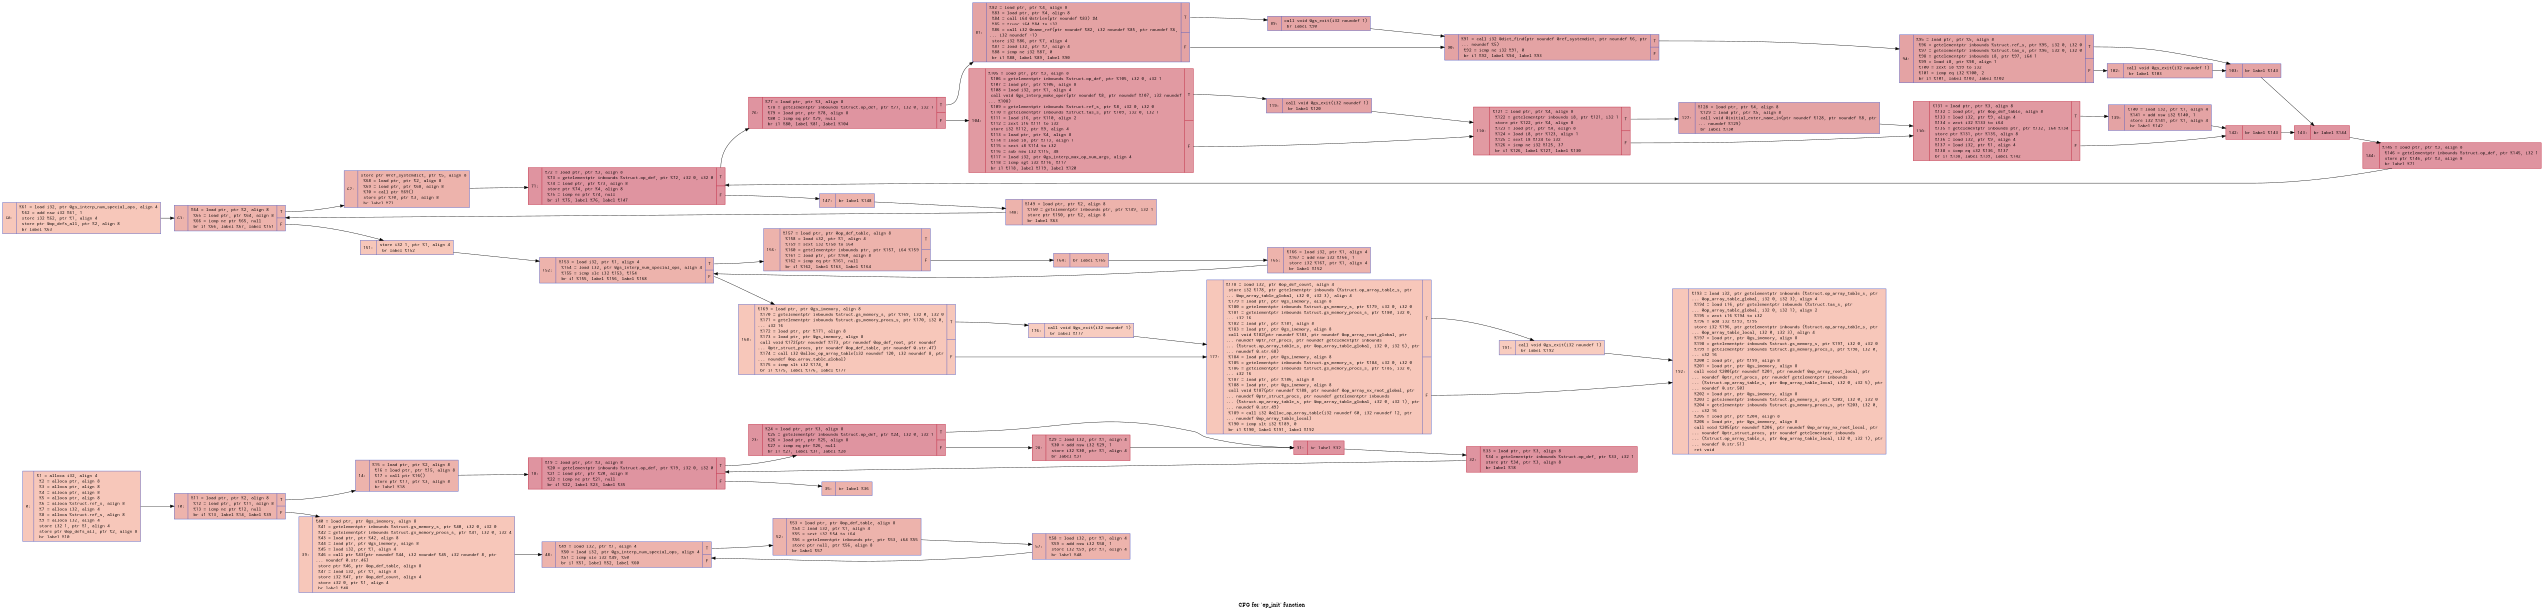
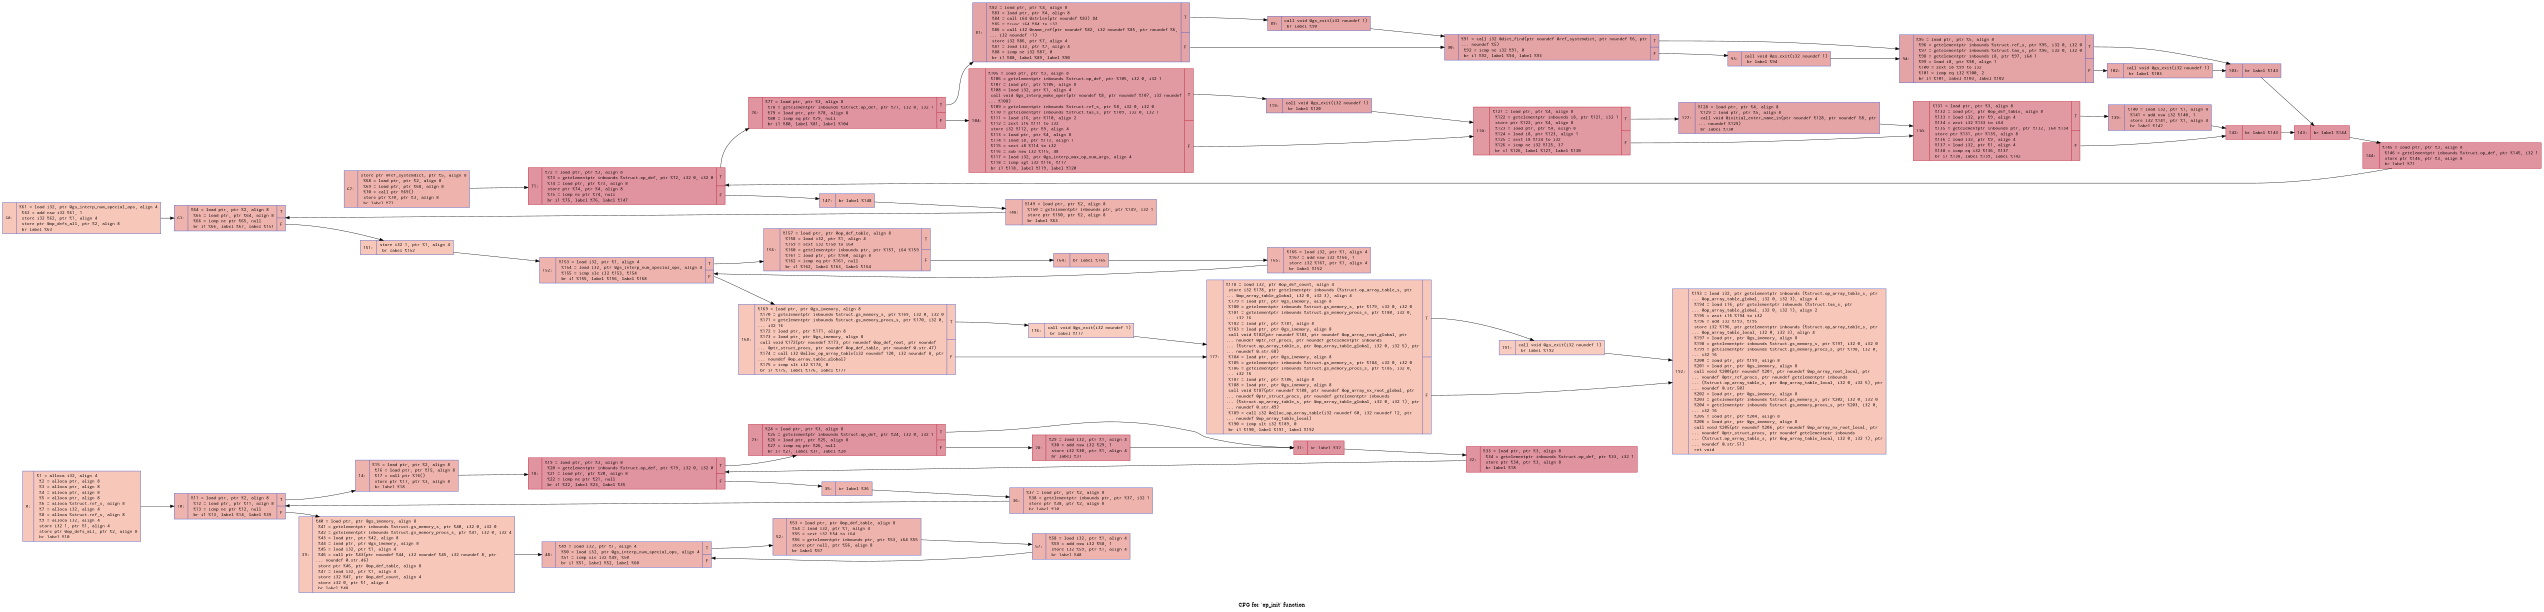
none -> (1779, 59)
(313, 210) -> none
none -> (1081, 501)
